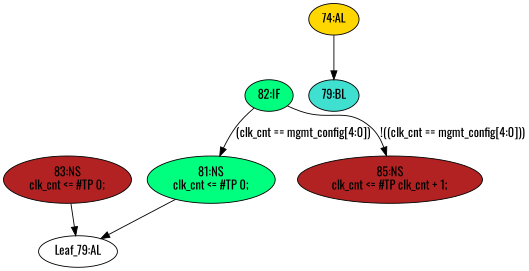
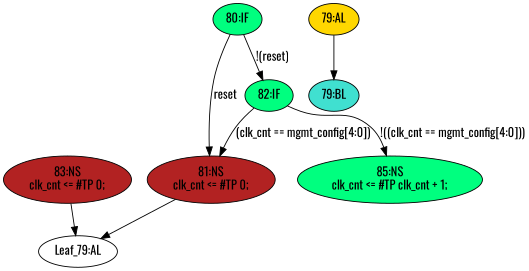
none -> (238, 19)
(334, 19) -> (334, 19)
(211, 180) -> (211, 180)
(390, 180) -> (390, 180)
